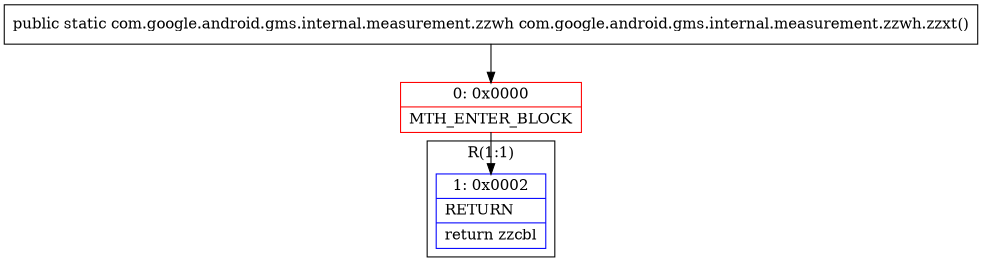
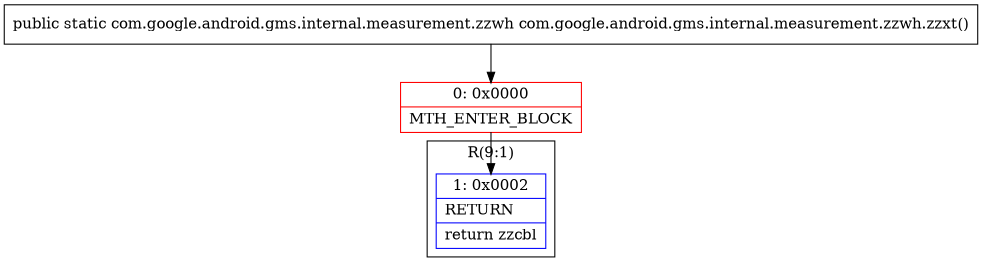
(491, 153) -> (491, 153)
